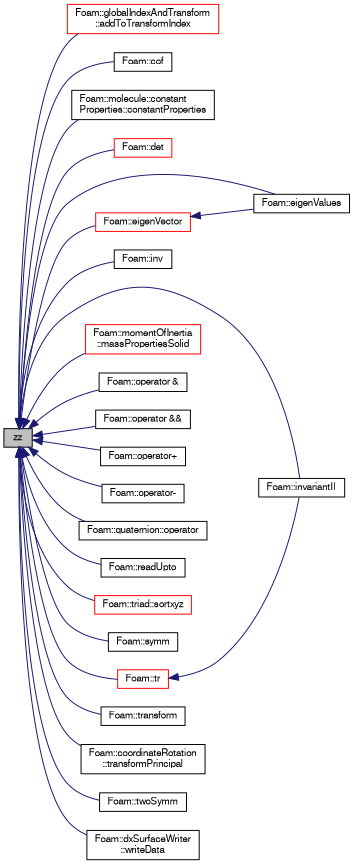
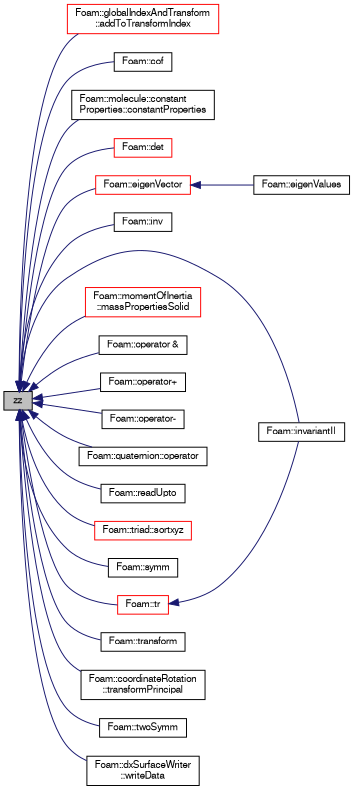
(65, 206) -> none
(143, 419) -> none
